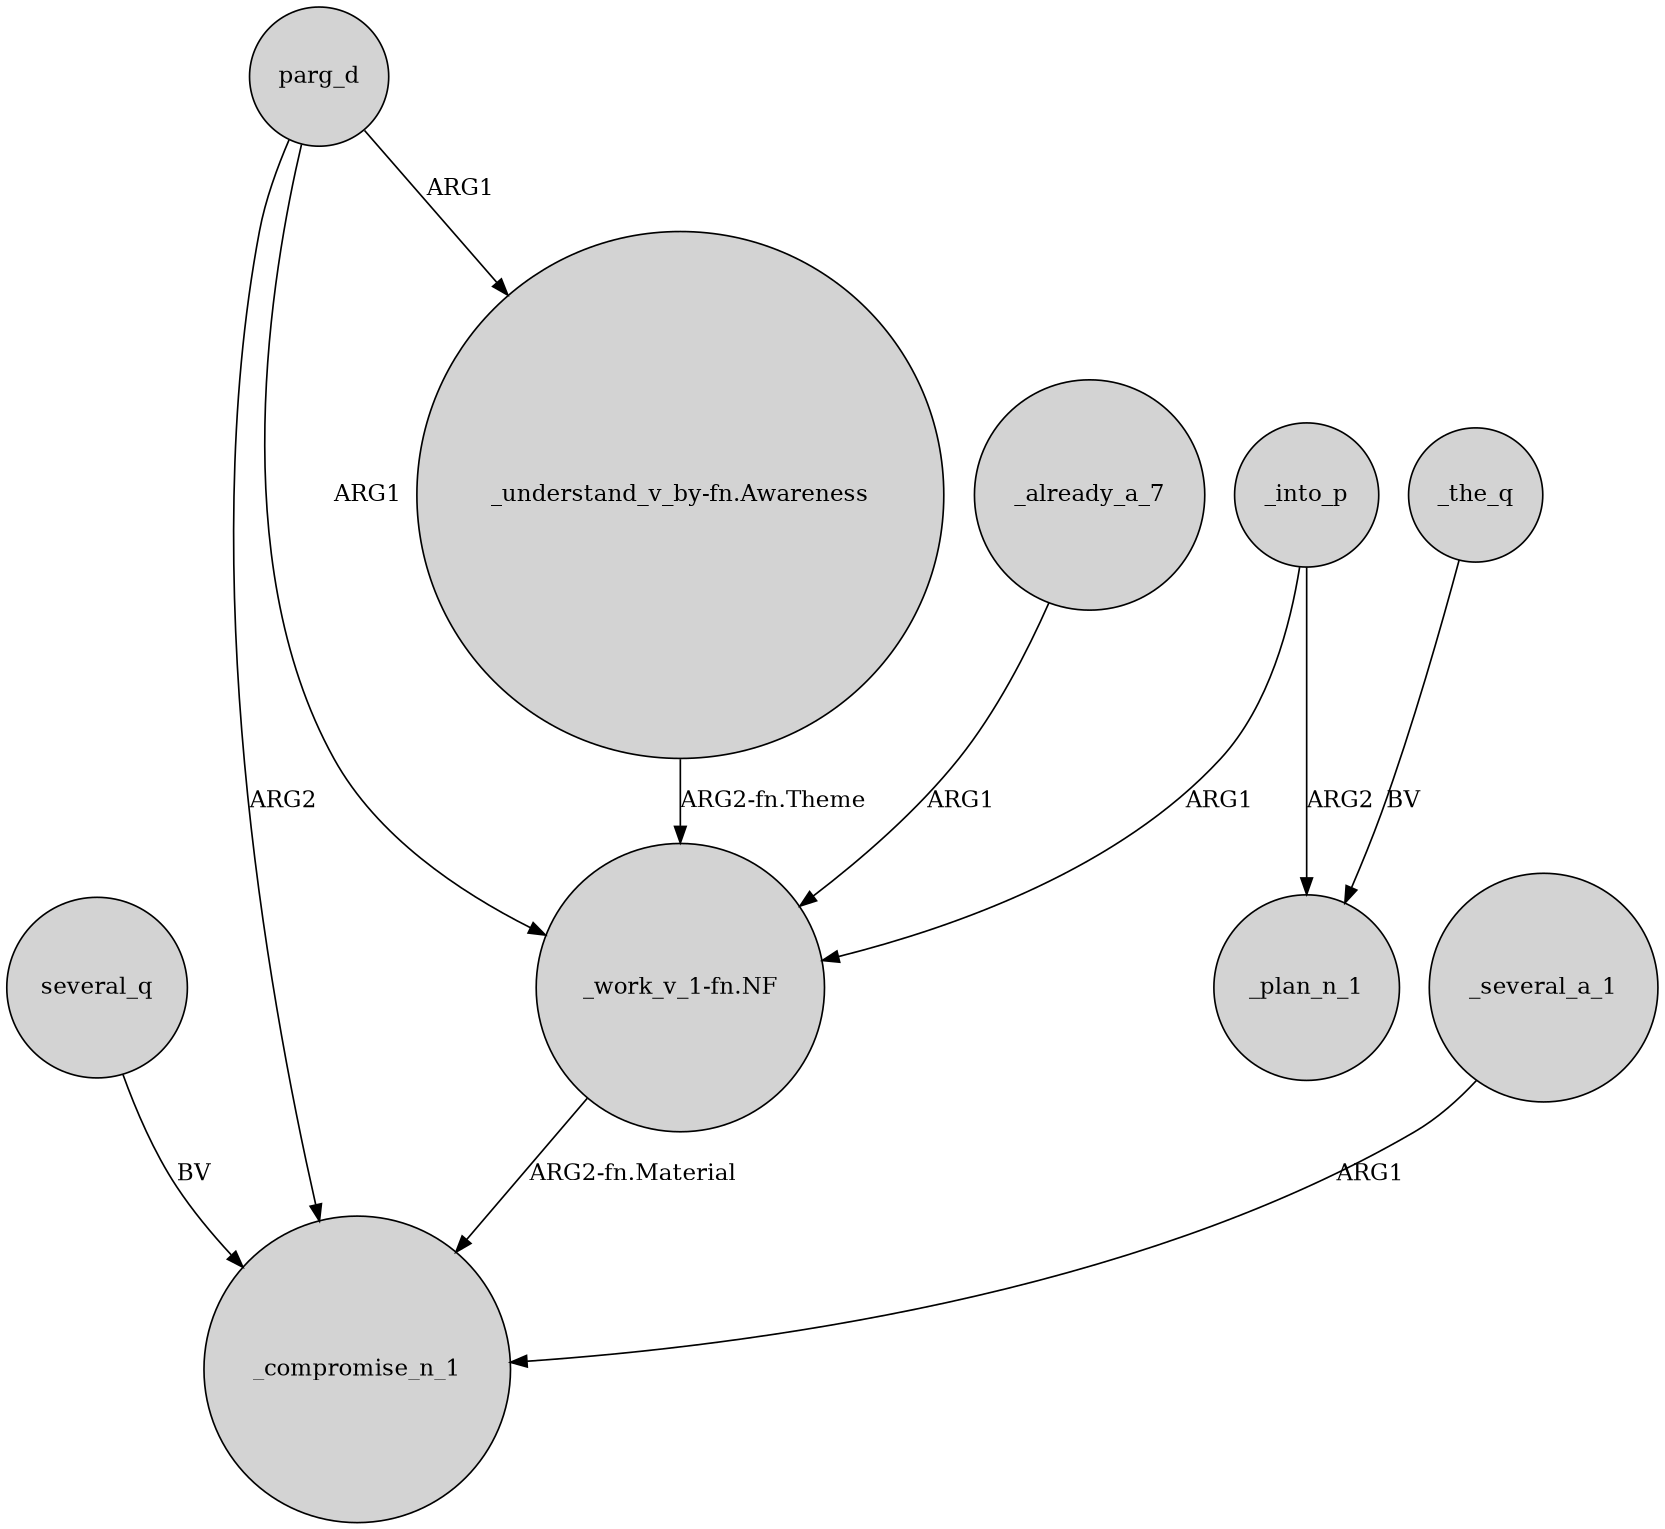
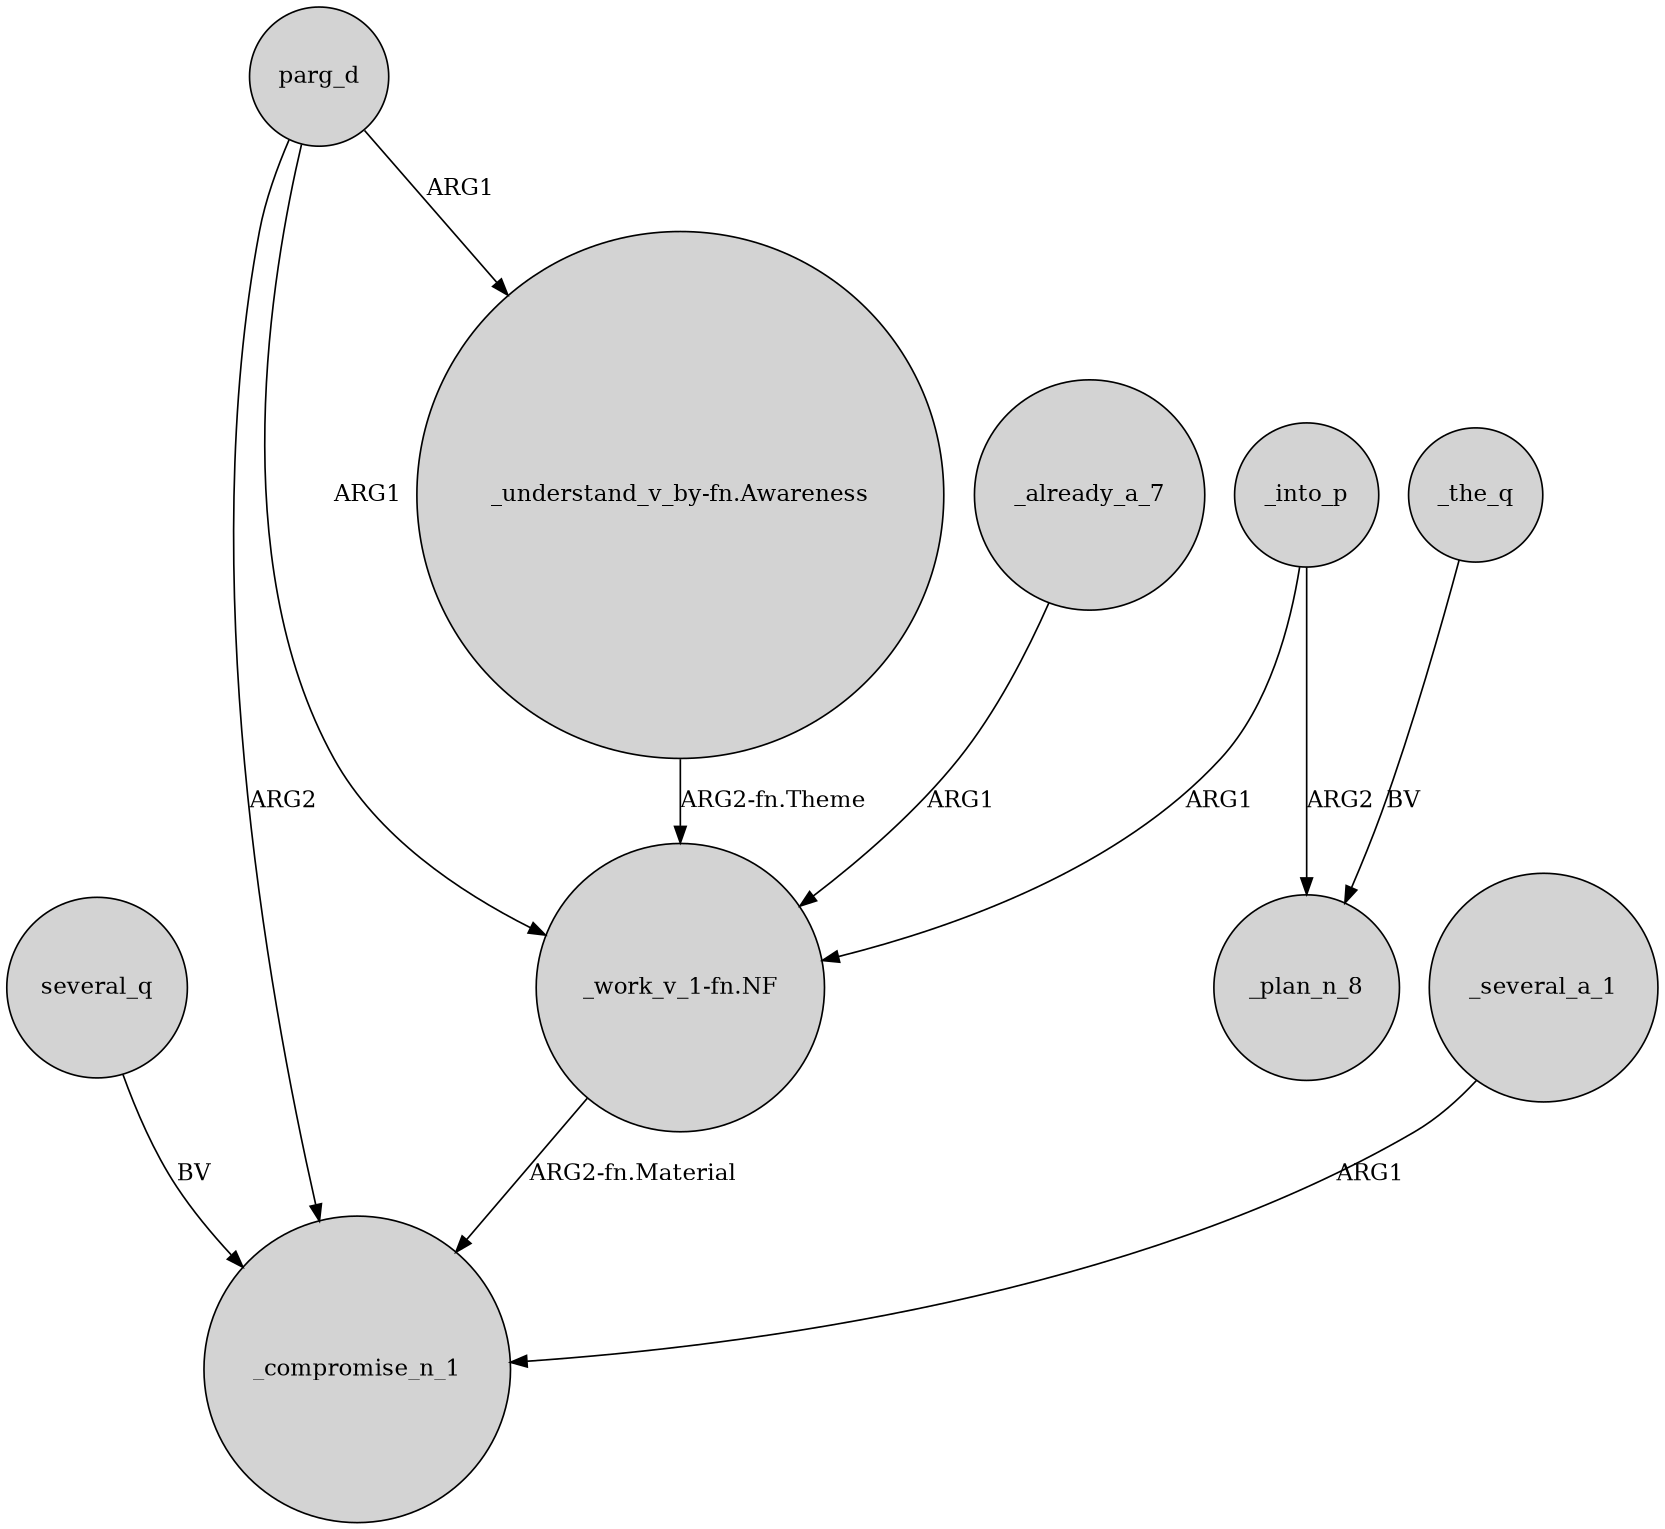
(1307, 988) -> (1307, 988)
